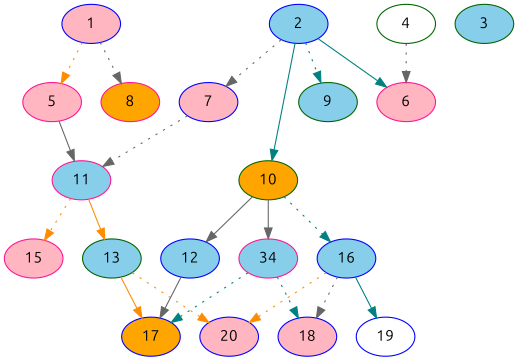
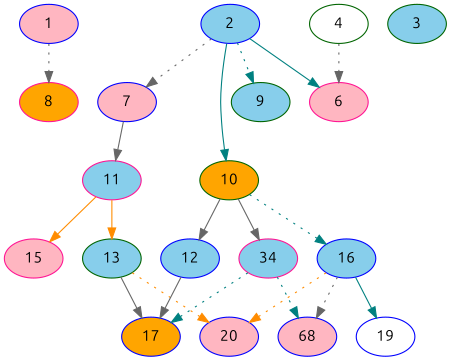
(52, 102) -> none
(150, 138) -> (121, 136)
(60, 215) -> (77, 215)
(129, 293) -> (129, 293)
(307, 337) -> (307, 337)
